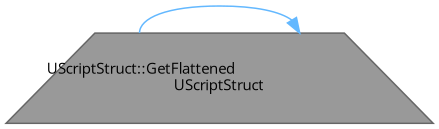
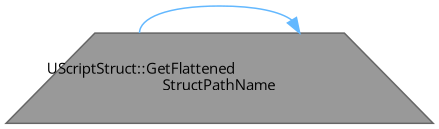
(220, 78) -> (220, 78)
